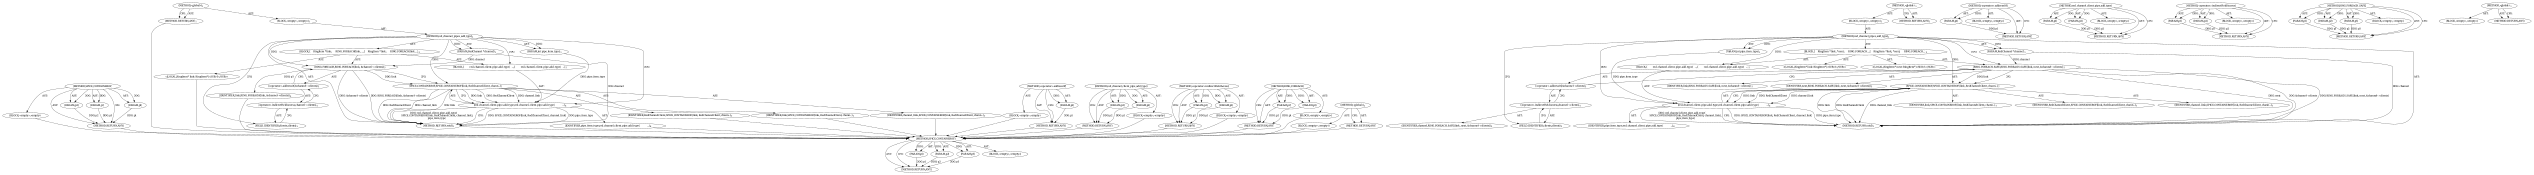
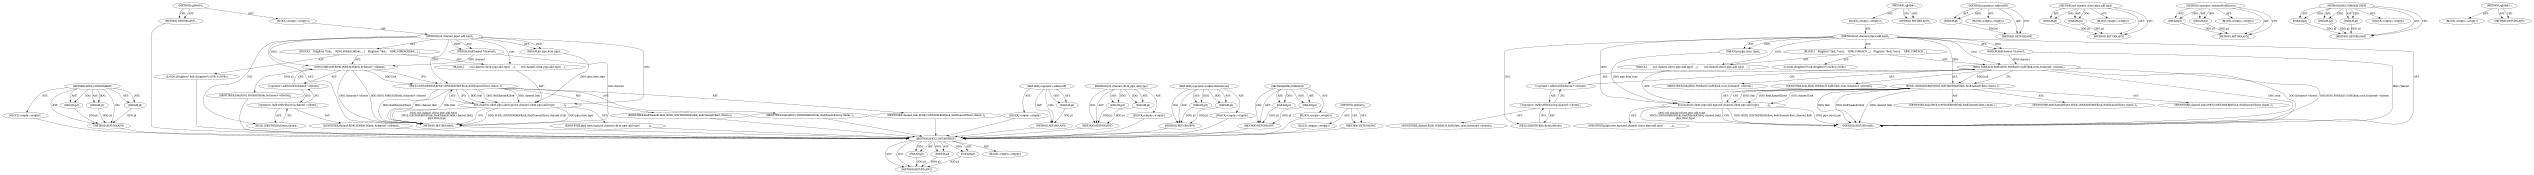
(1904, 67) -> none
none -> (361, 126)
